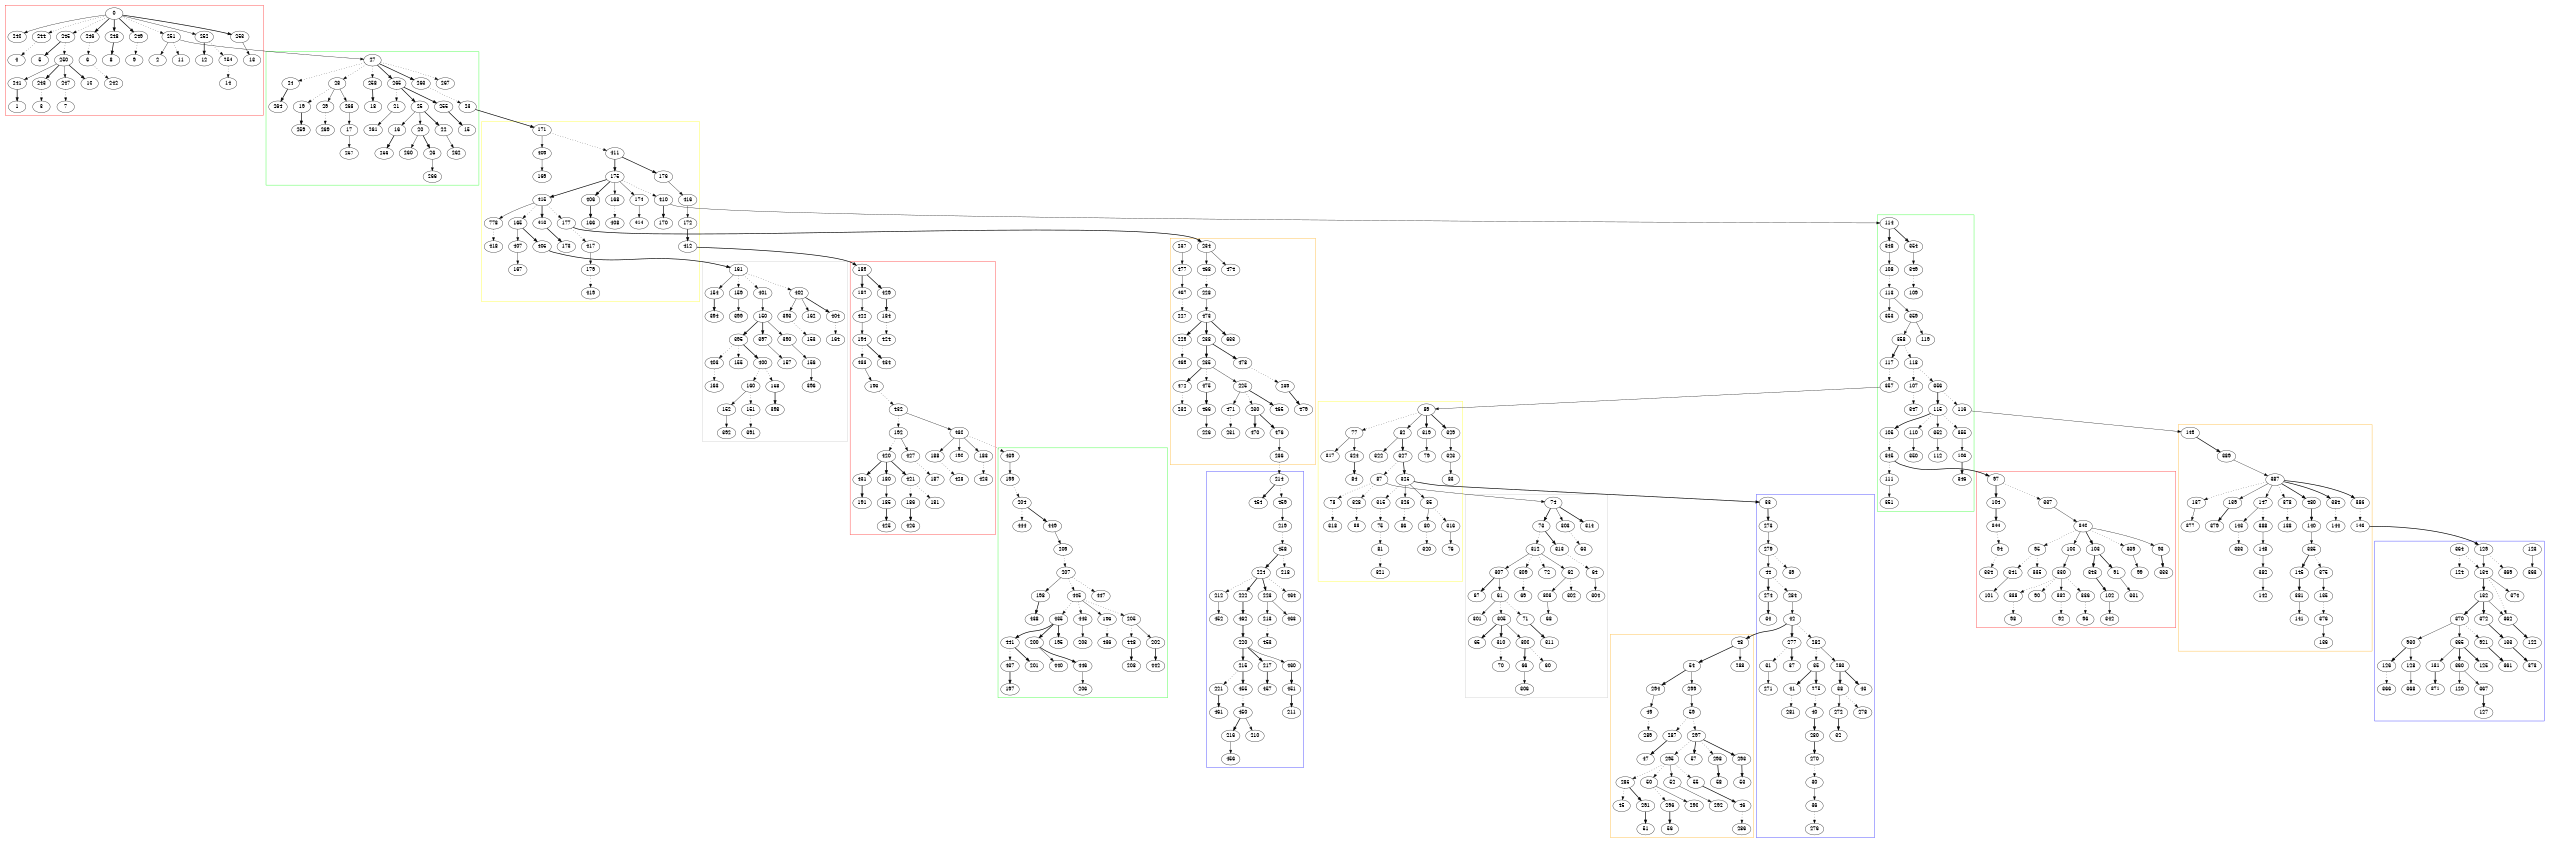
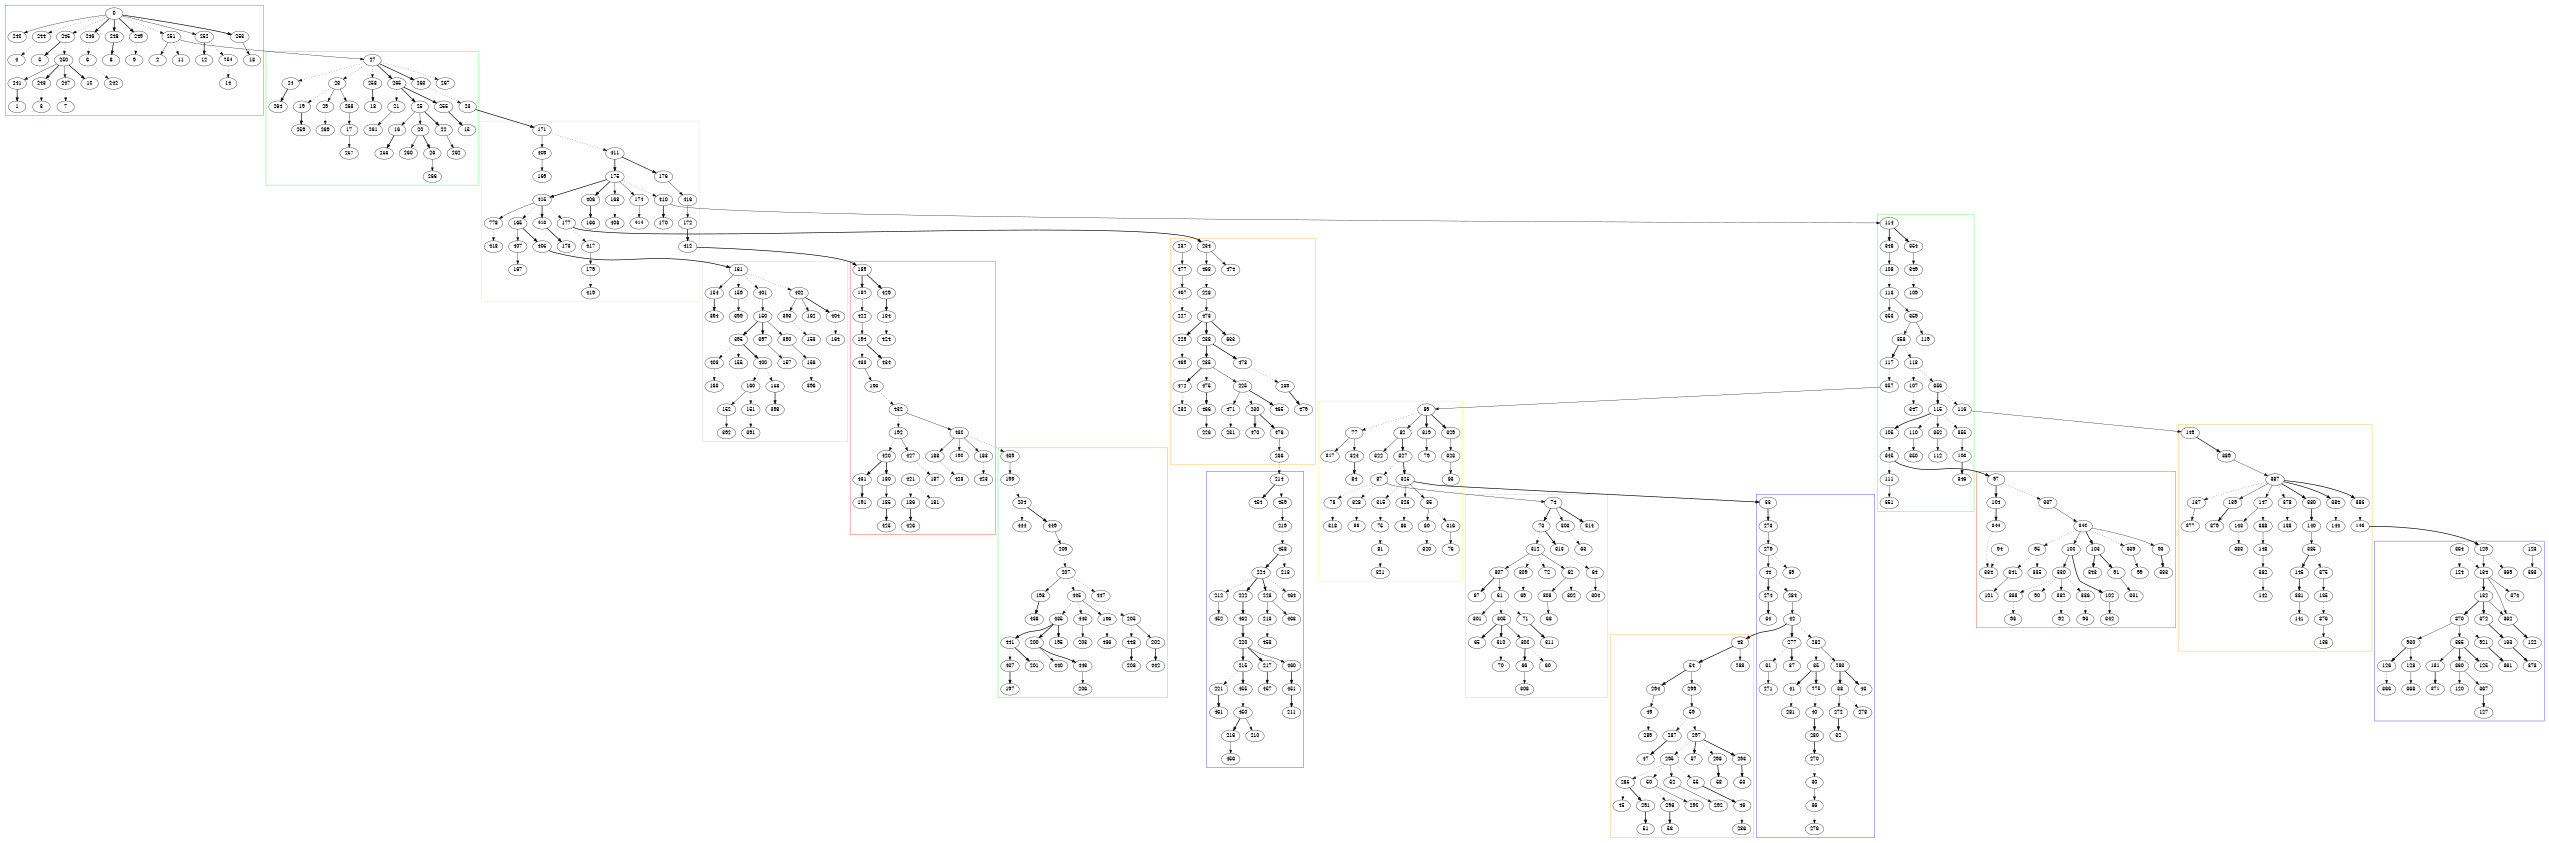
(811, 373) -> (811, 373)
(897, 467) -> none
(2312, 503) -> (2312, 503)
(1998, 536) -> (1987, 547)
(2100, 583) -> (2079, 579)
(2498, 594) -> (2498, 594)
